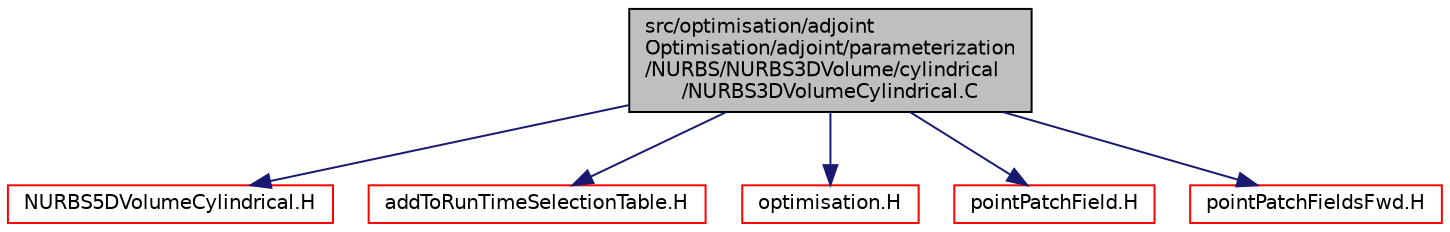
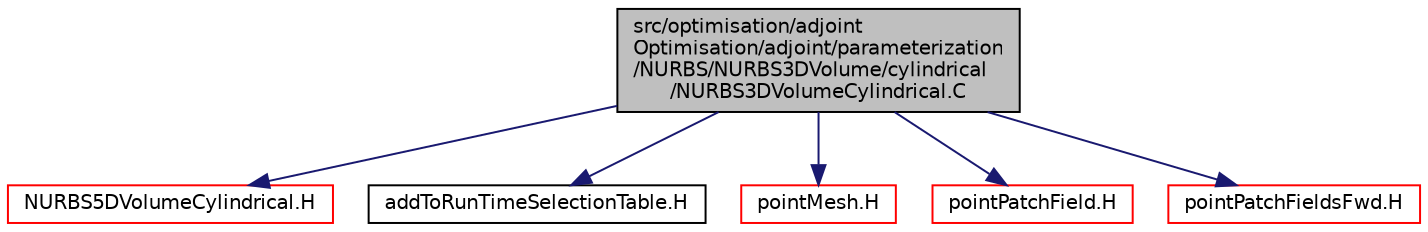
(537, 204) -> (537, 204)
(830, 204) -> (819, 204)
